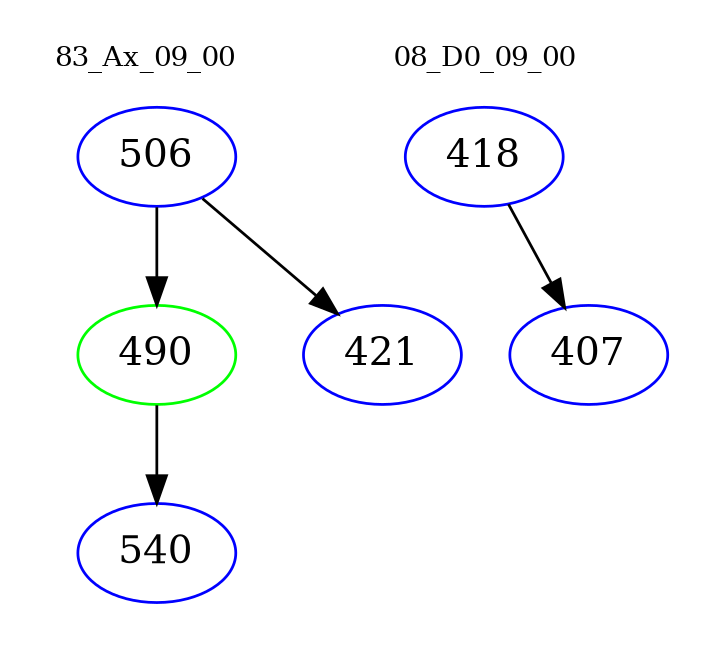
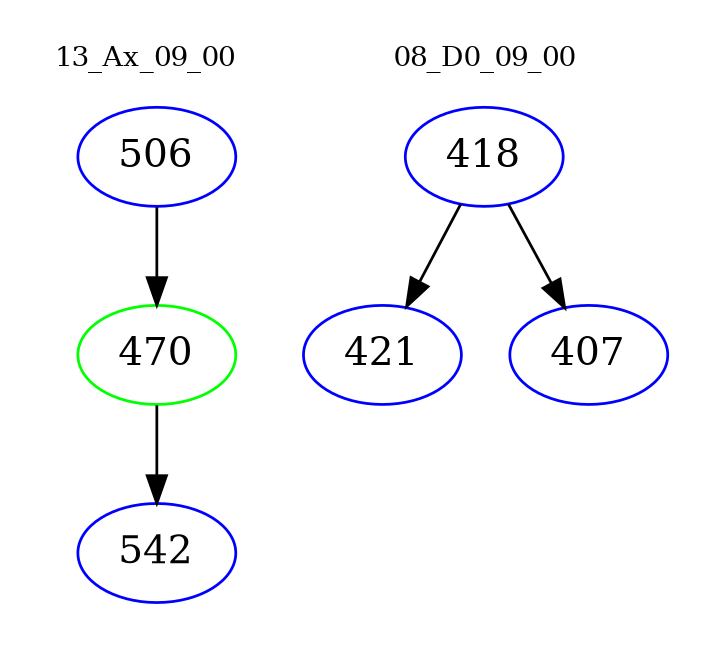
(146, 59) -> (146, 59)
(239, 230) -> (440, 243)
(157, 355) -> (157, 355)
(157, 553) -> (157, 553)
